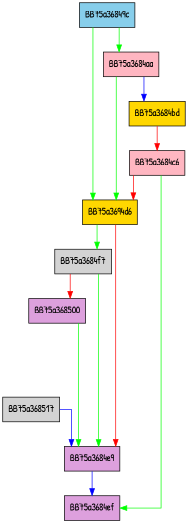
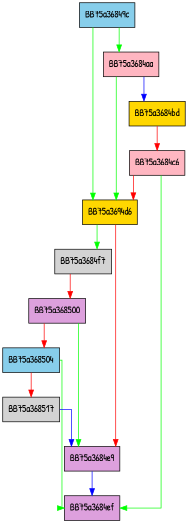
(99, 357) -> none
none -> (31, 360)
